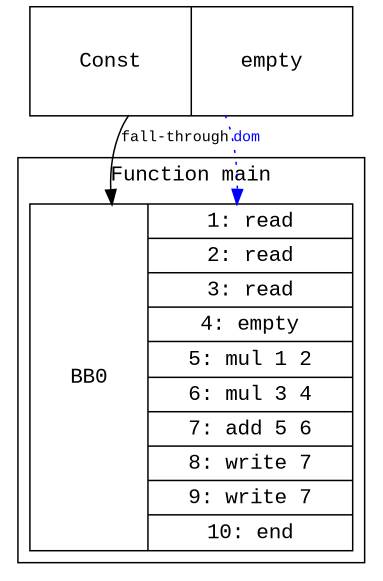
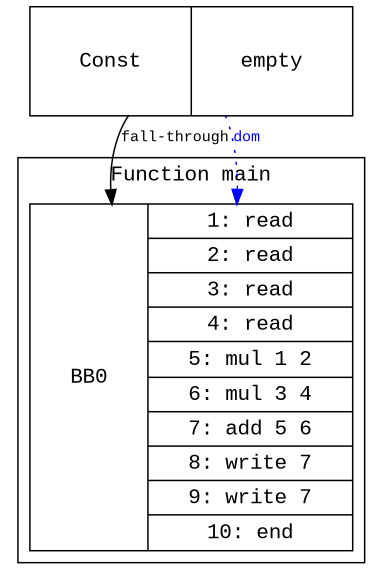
(250, 324) -> (250, 324)
